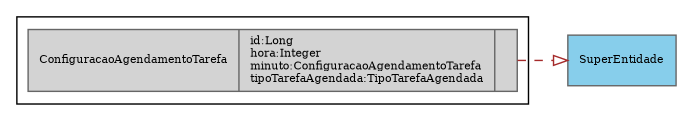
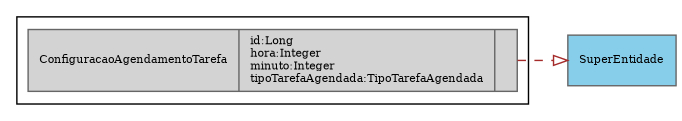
(366, 66) -> (293, 66)
